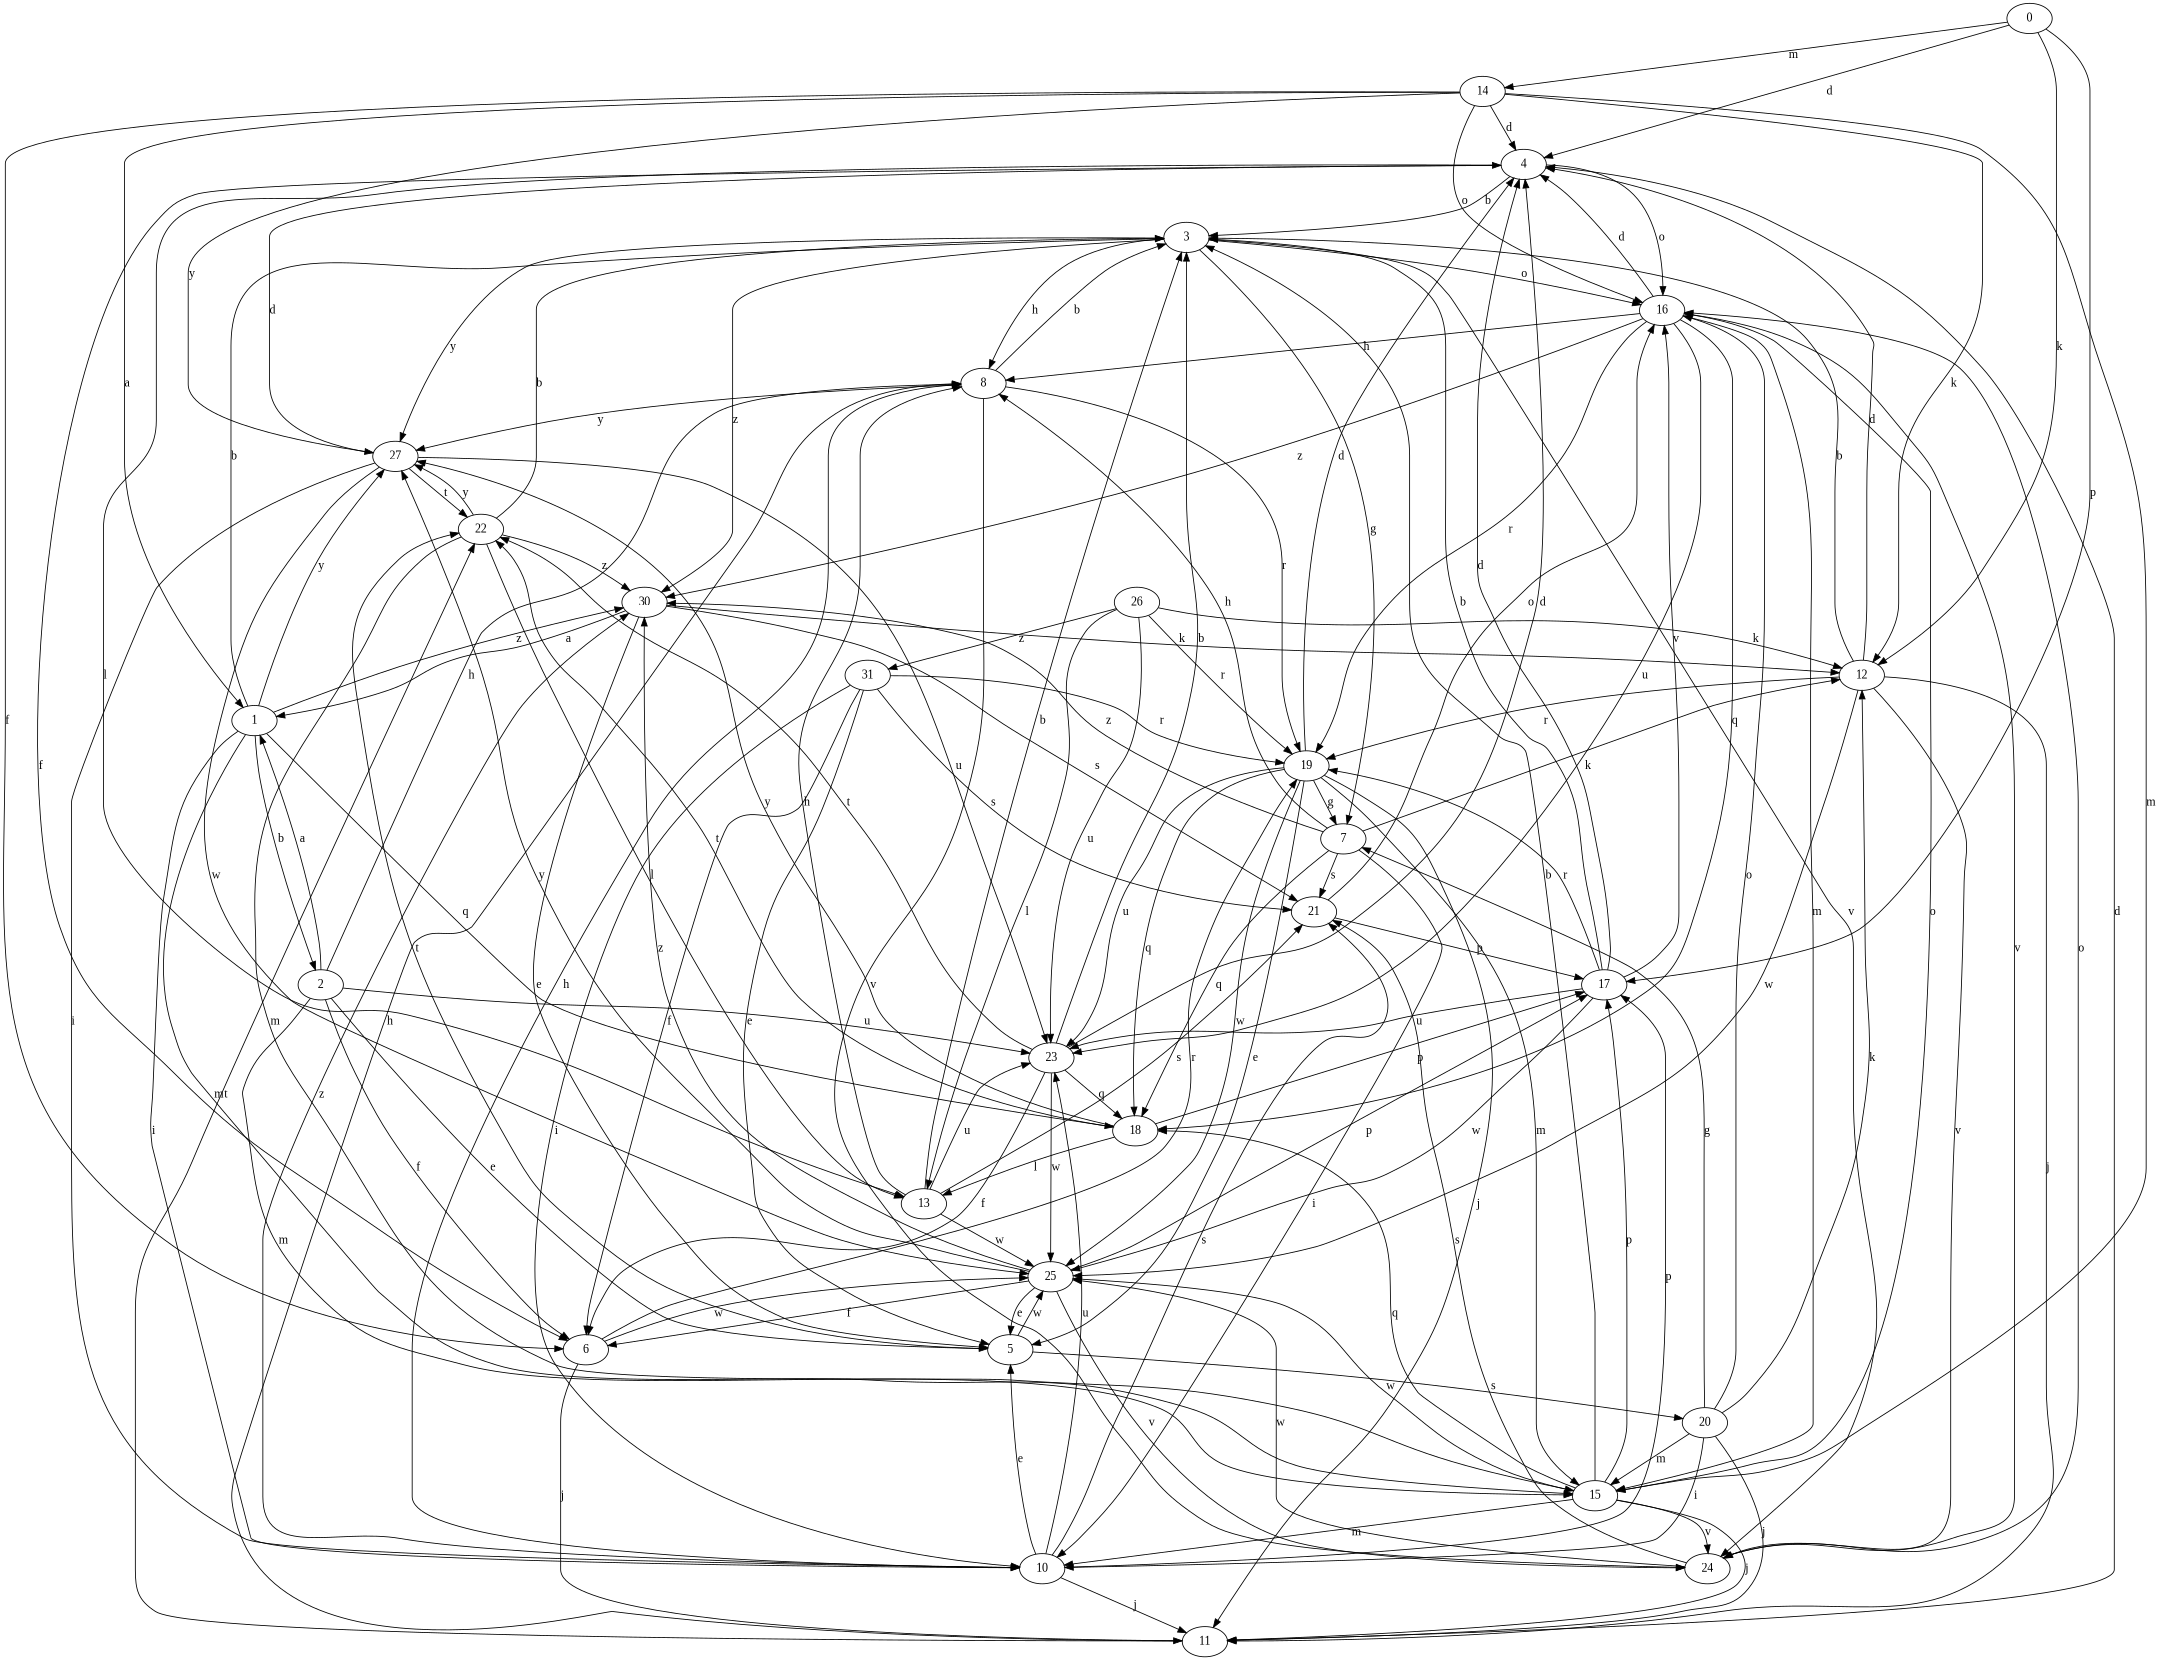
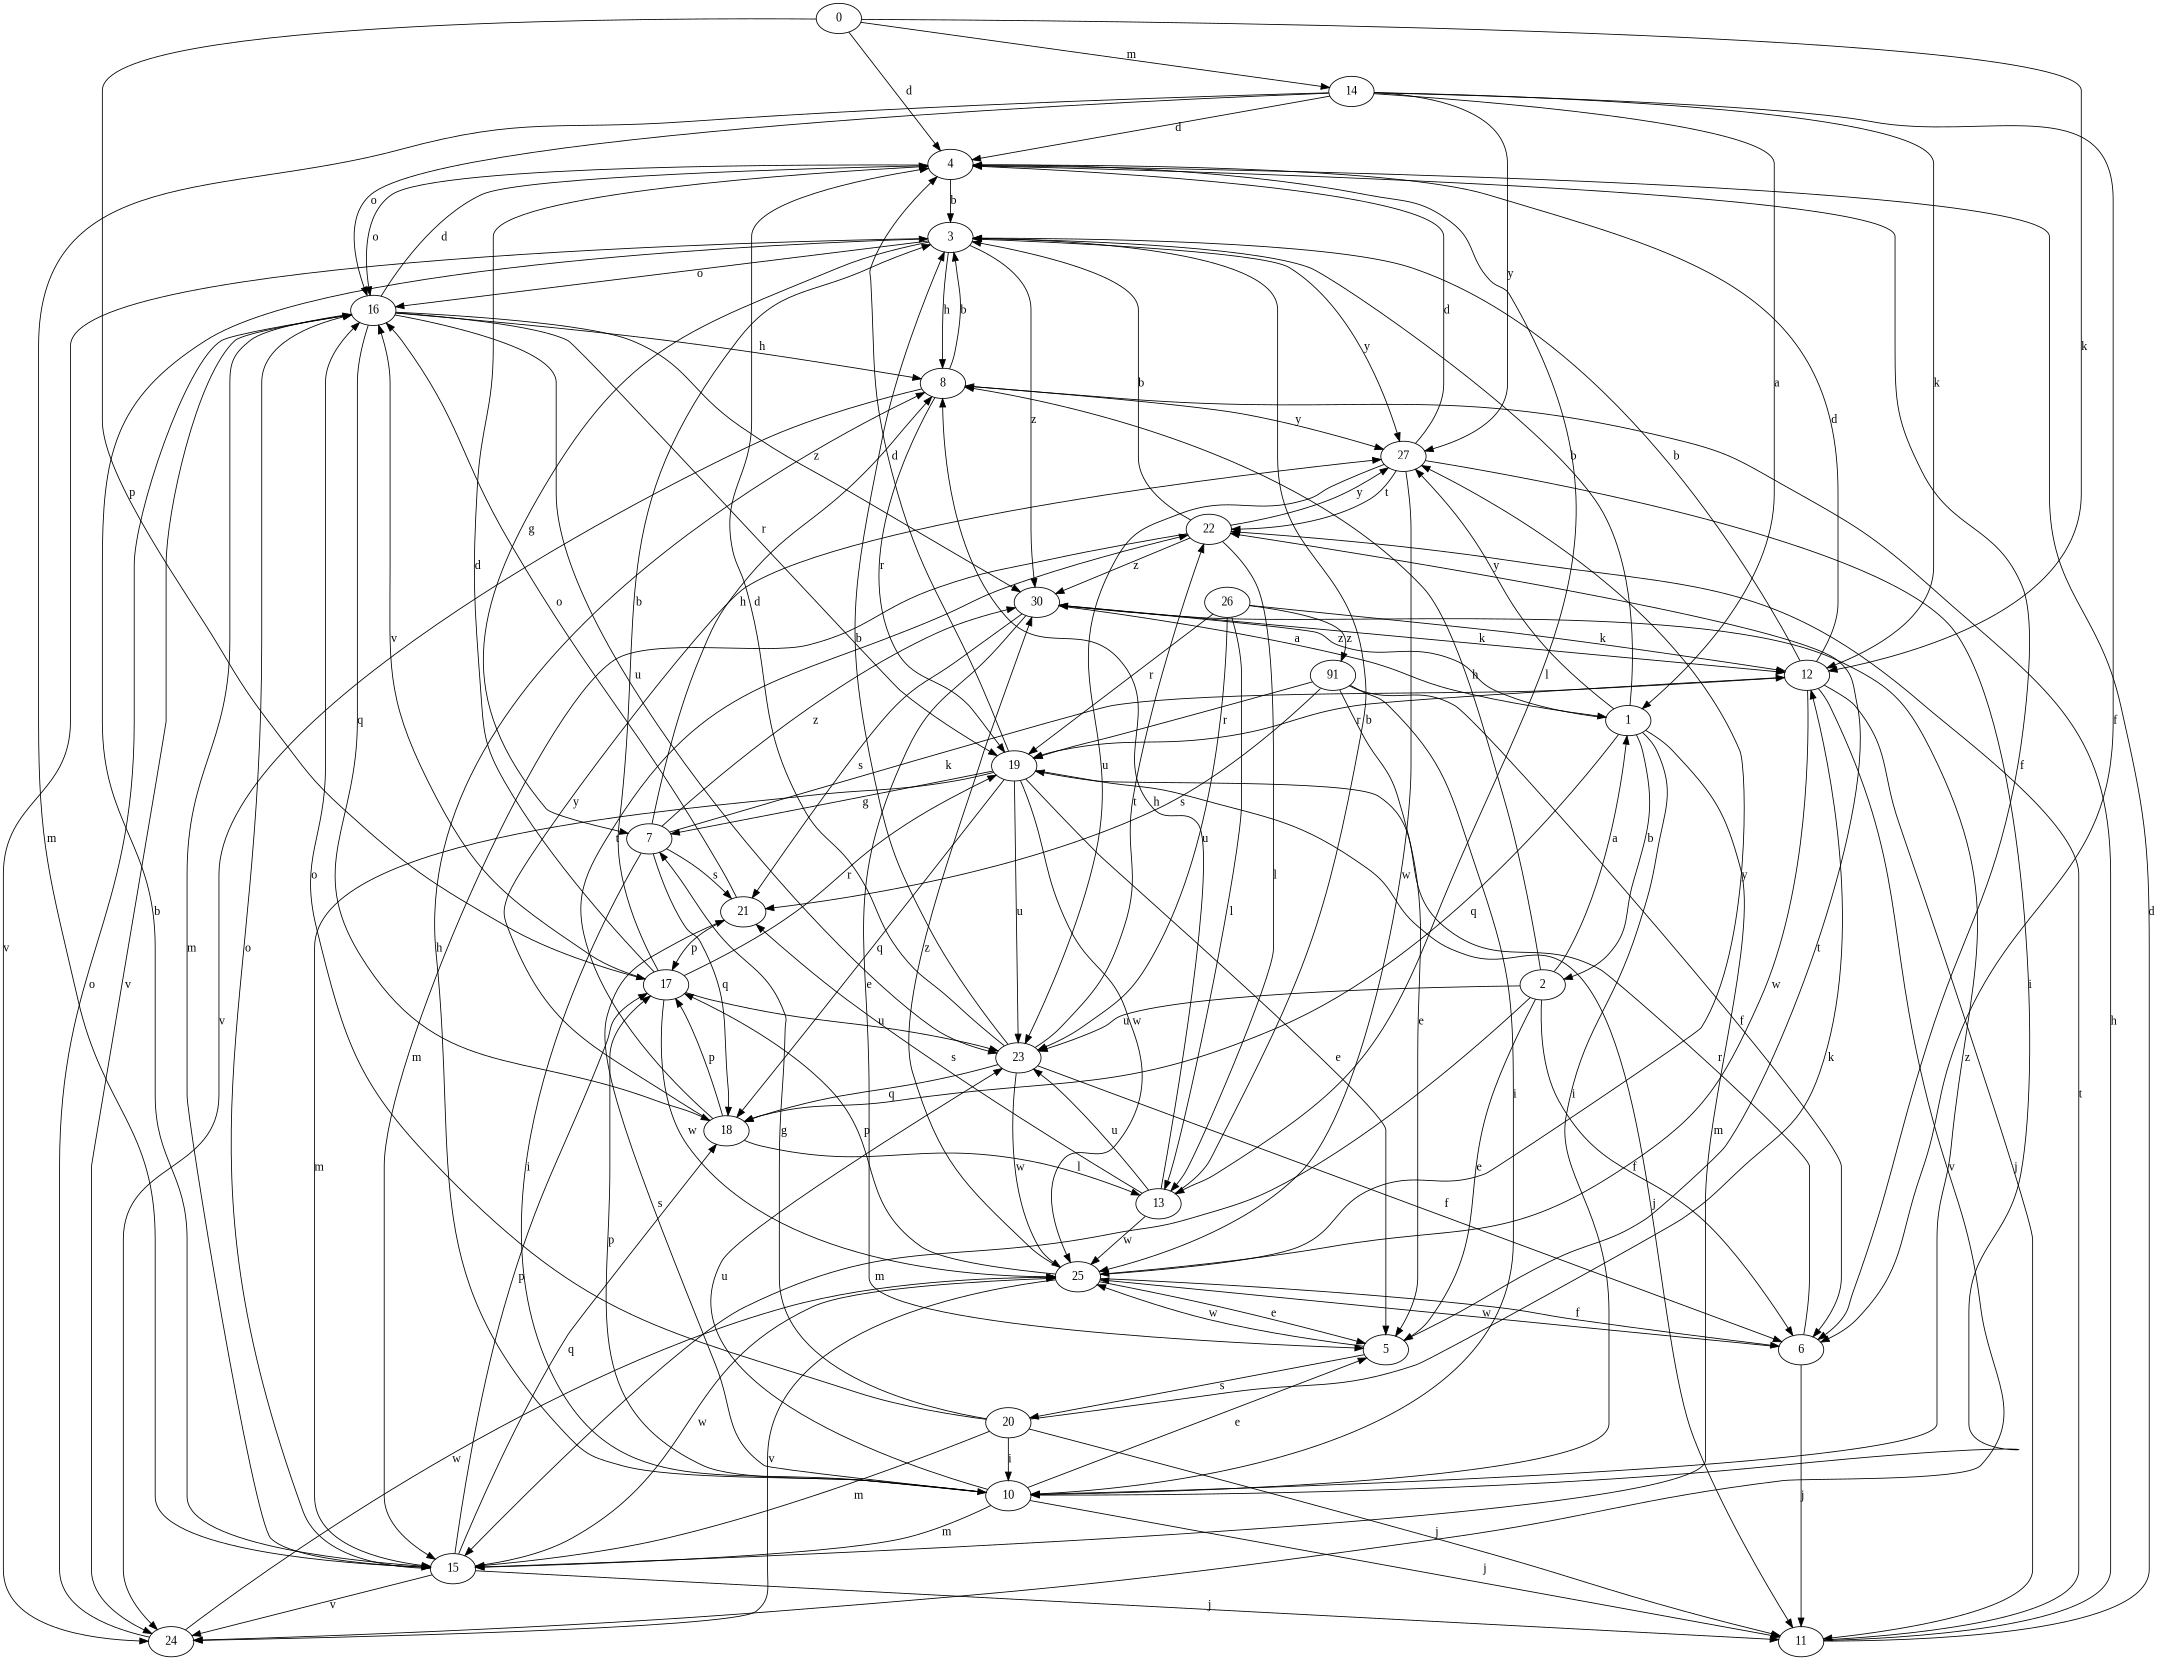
(868, 675) -> (1333, 675)
(1460, 1281) -> none
(1323, 1532) -> (843, 1547)
